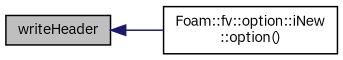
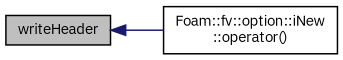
(251, 30) -> (251, 30)
